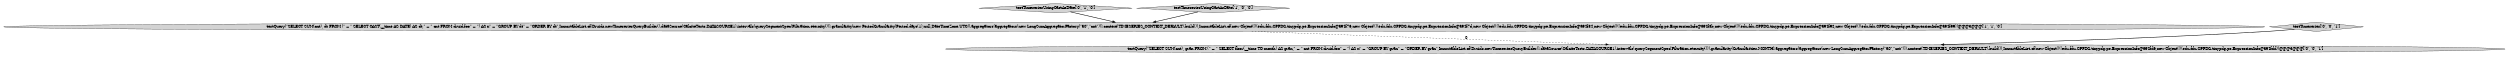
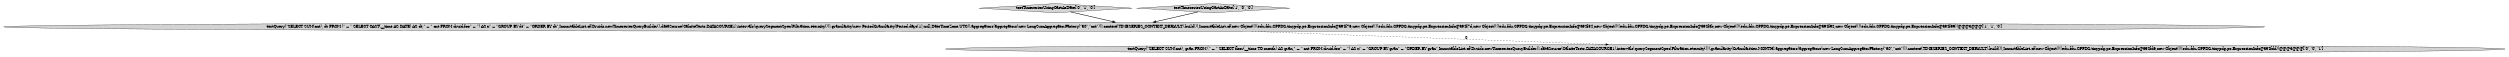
(2316, 27) -> none
